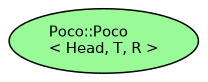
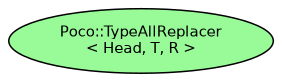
(104, 41) -> (141, 41)
